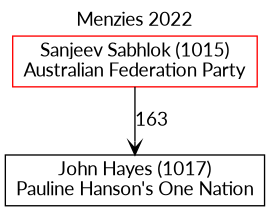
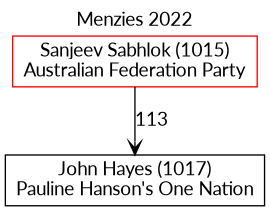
(152, 121) -> (152, 121)
